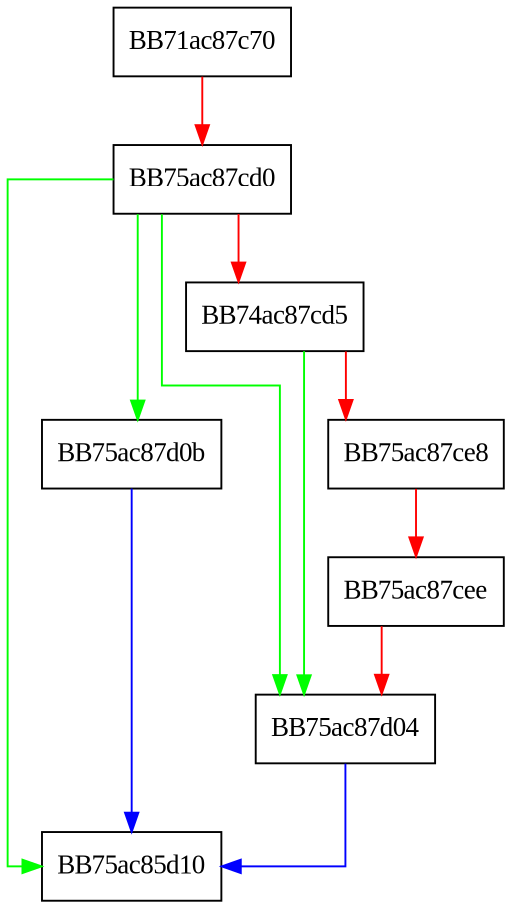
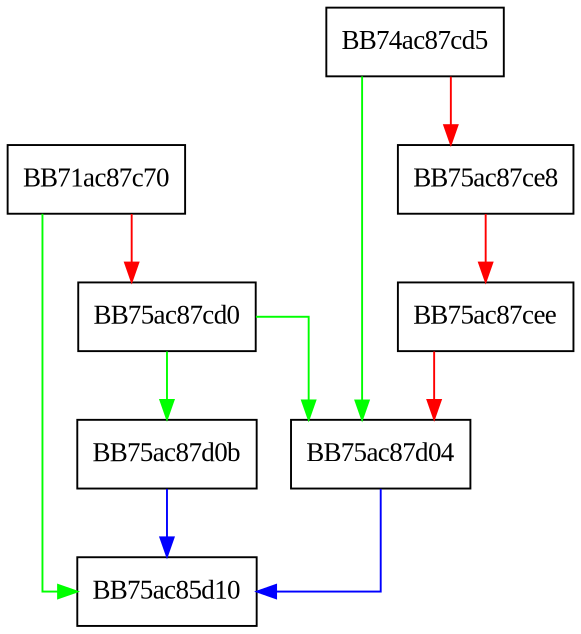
(239, 238) -> none
(8, 477) -> (42, 410)
